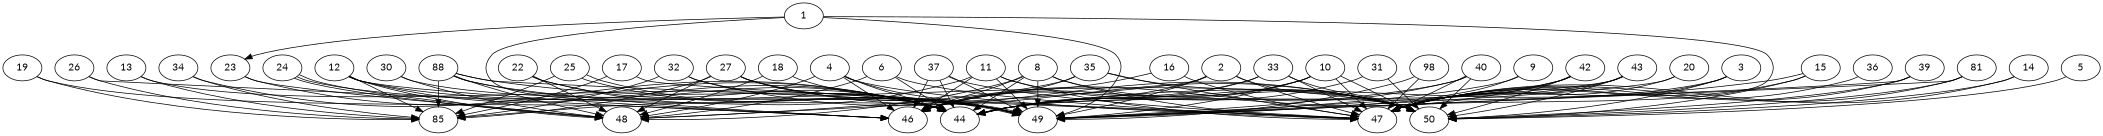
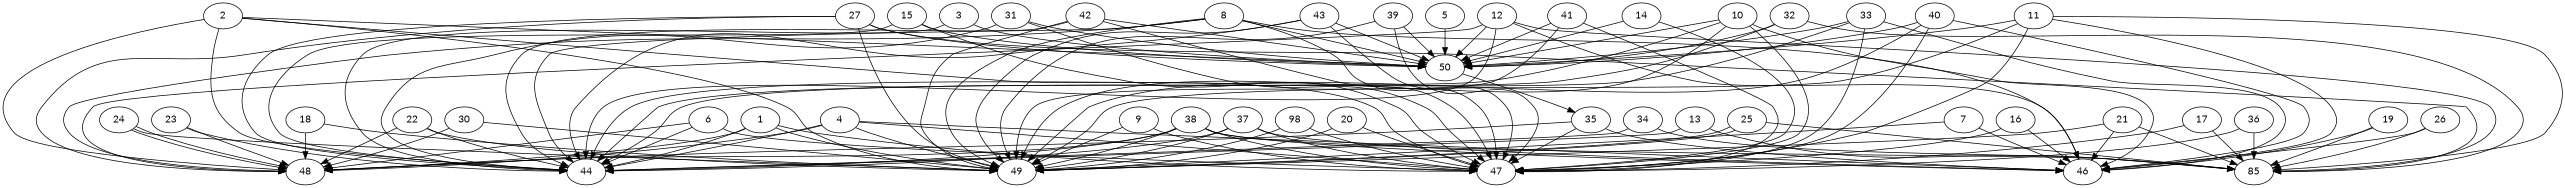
(517, 27) -> (540, 157)
(438, 68) -> (1191, 120)
(1977, 68) -> (1567, 16)
(1258, 89) -> (1531, 96)
(1563, 94) -> (1213, 77)
none -> (1964, 120)
none -> (2122, 120)
none -> (2254, 142)
